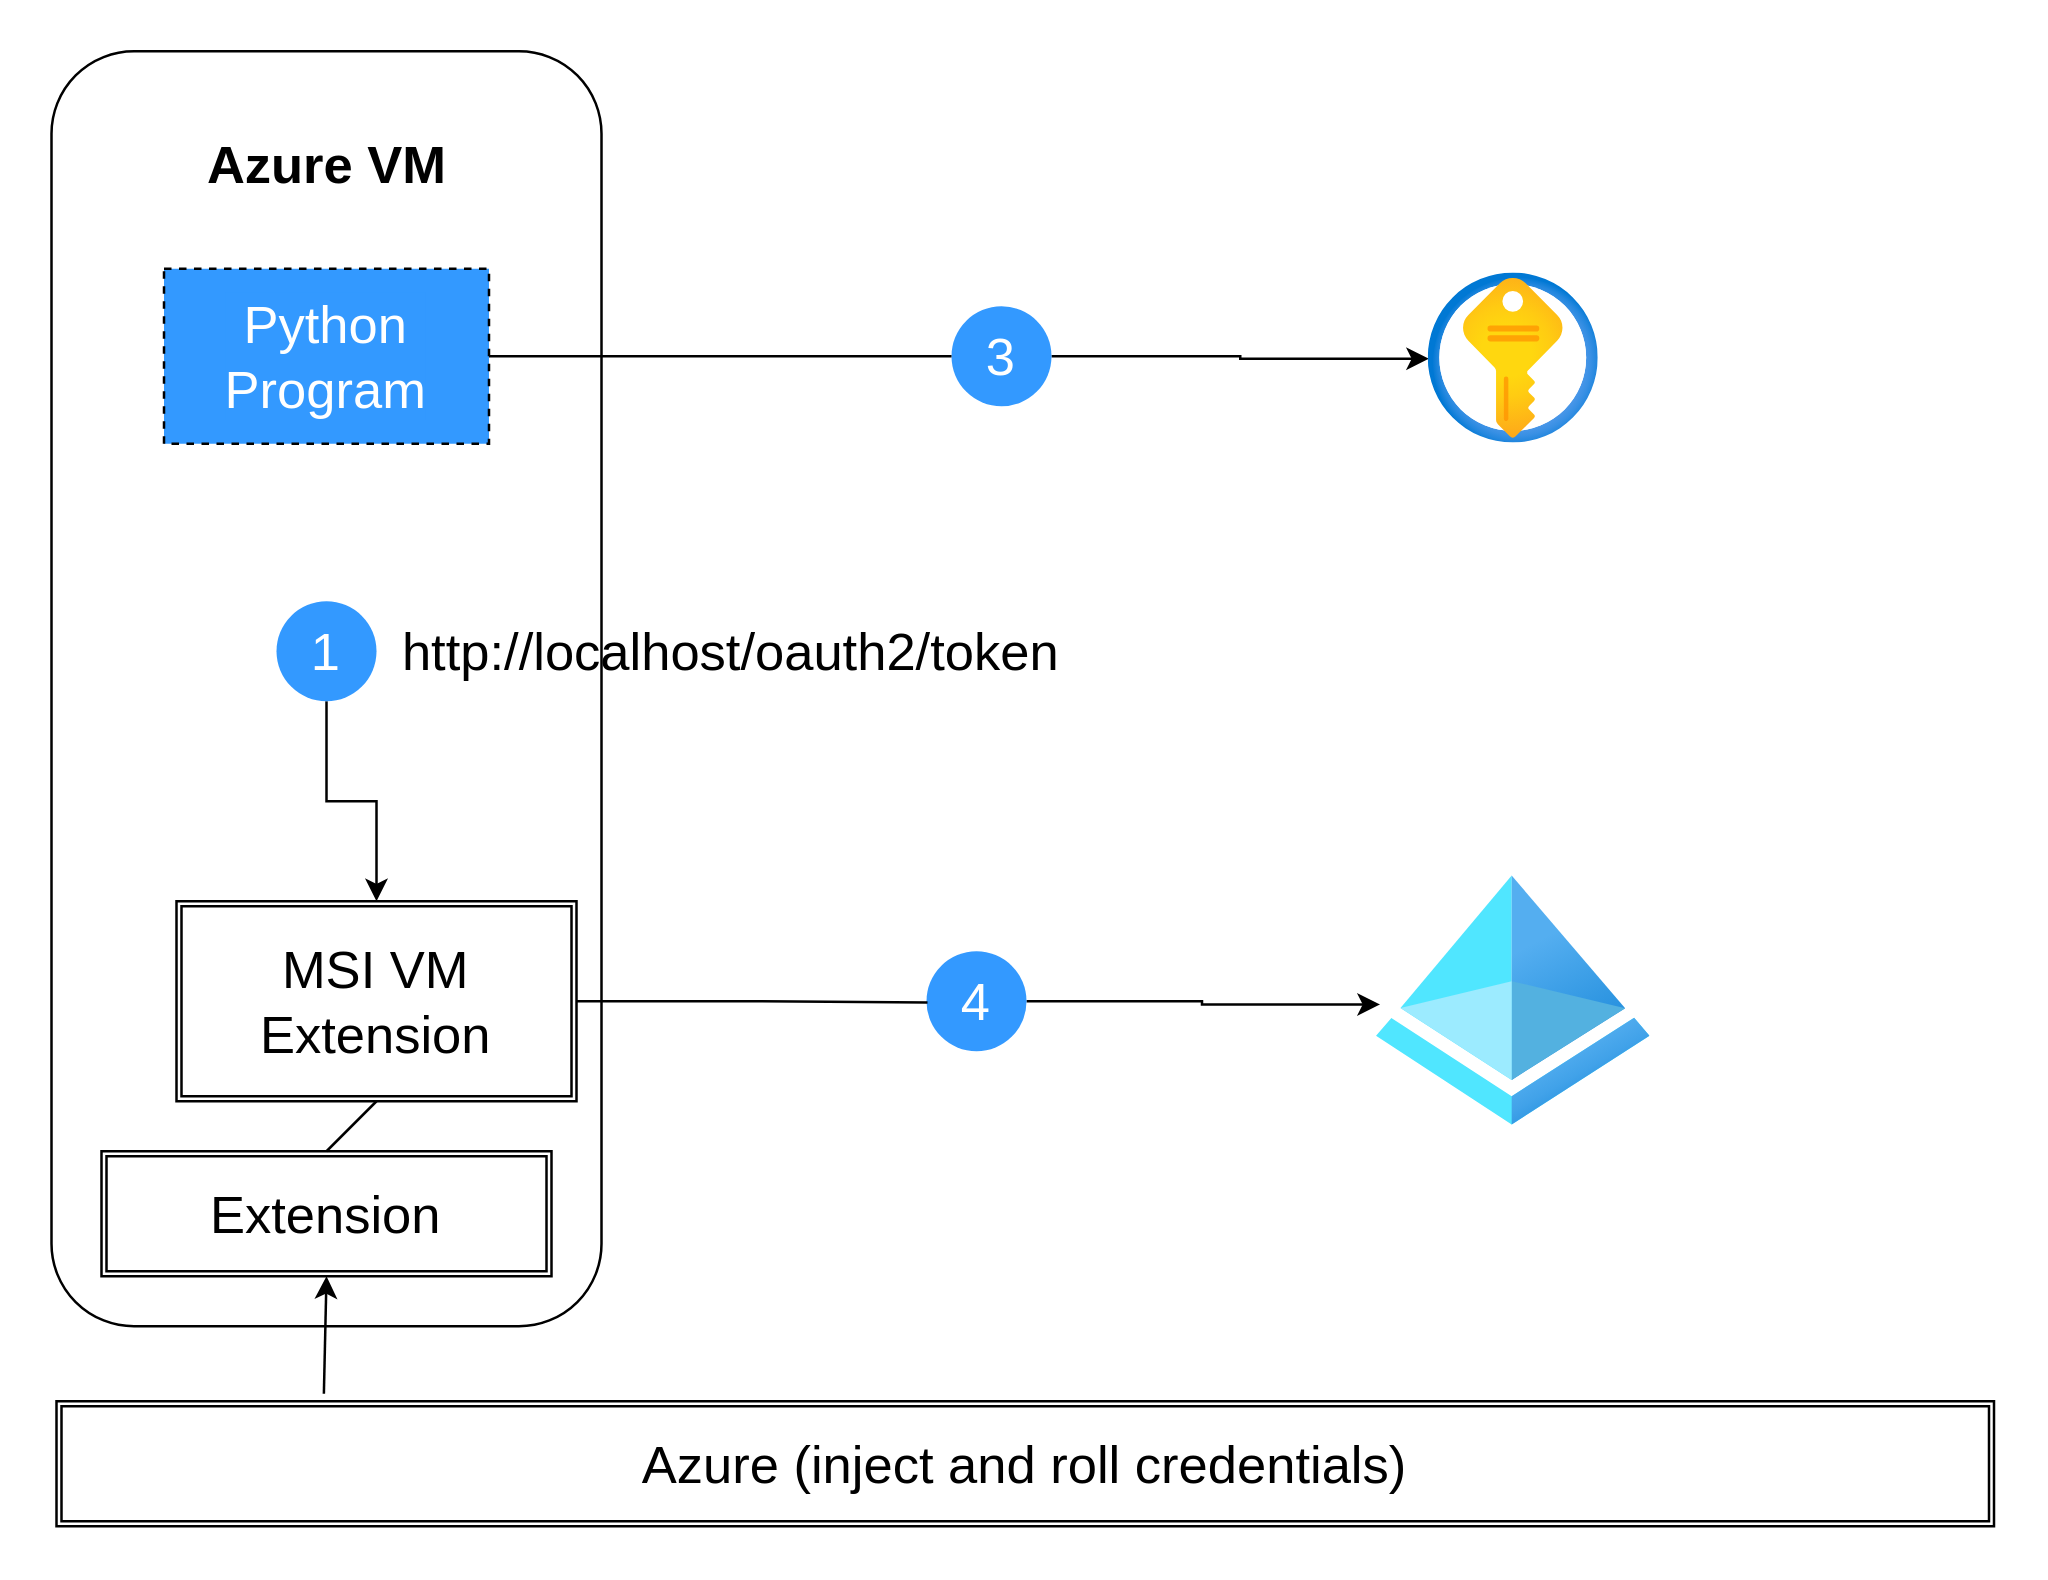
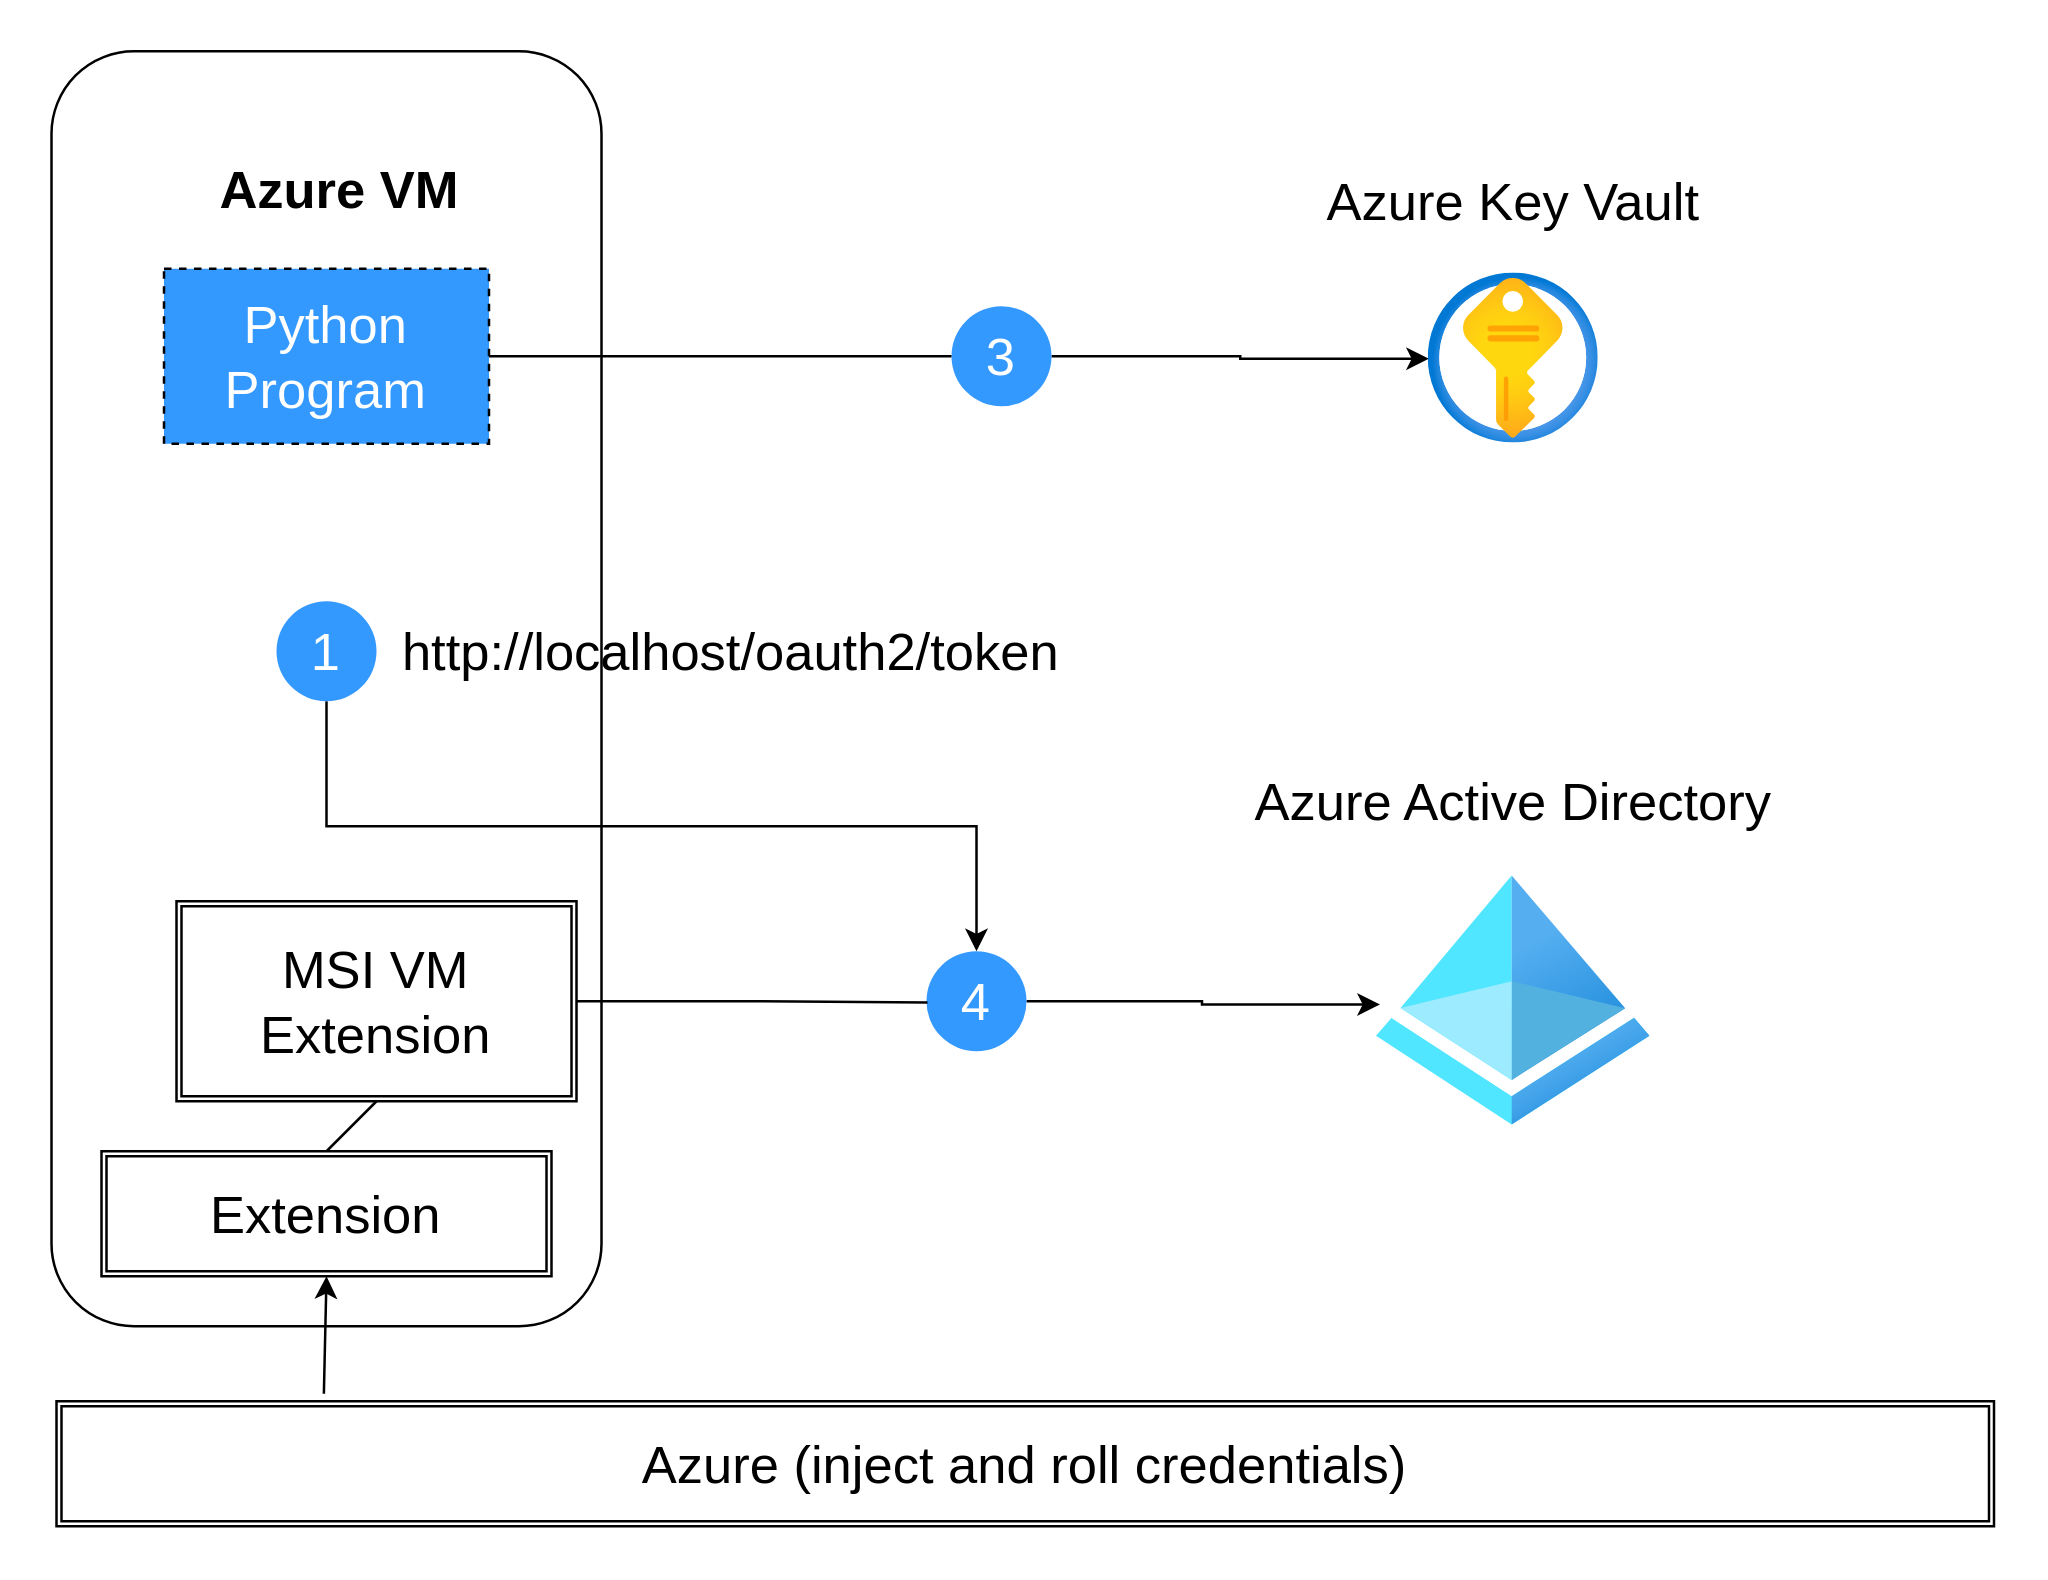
(326, 164) -> (339, 189)
none -> (1514, 201)
none -> (1514, 801)
(376, 816) -> (691, 826)
